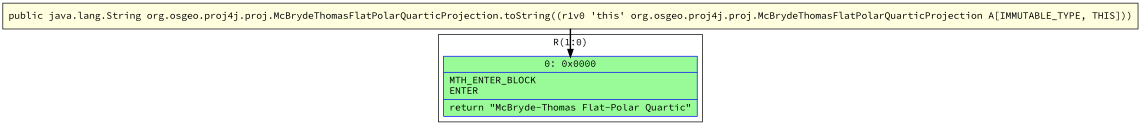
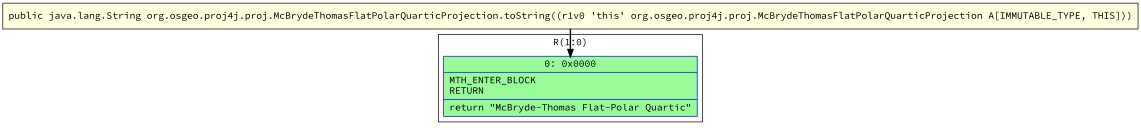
(464, 91) -> (467, 91)
